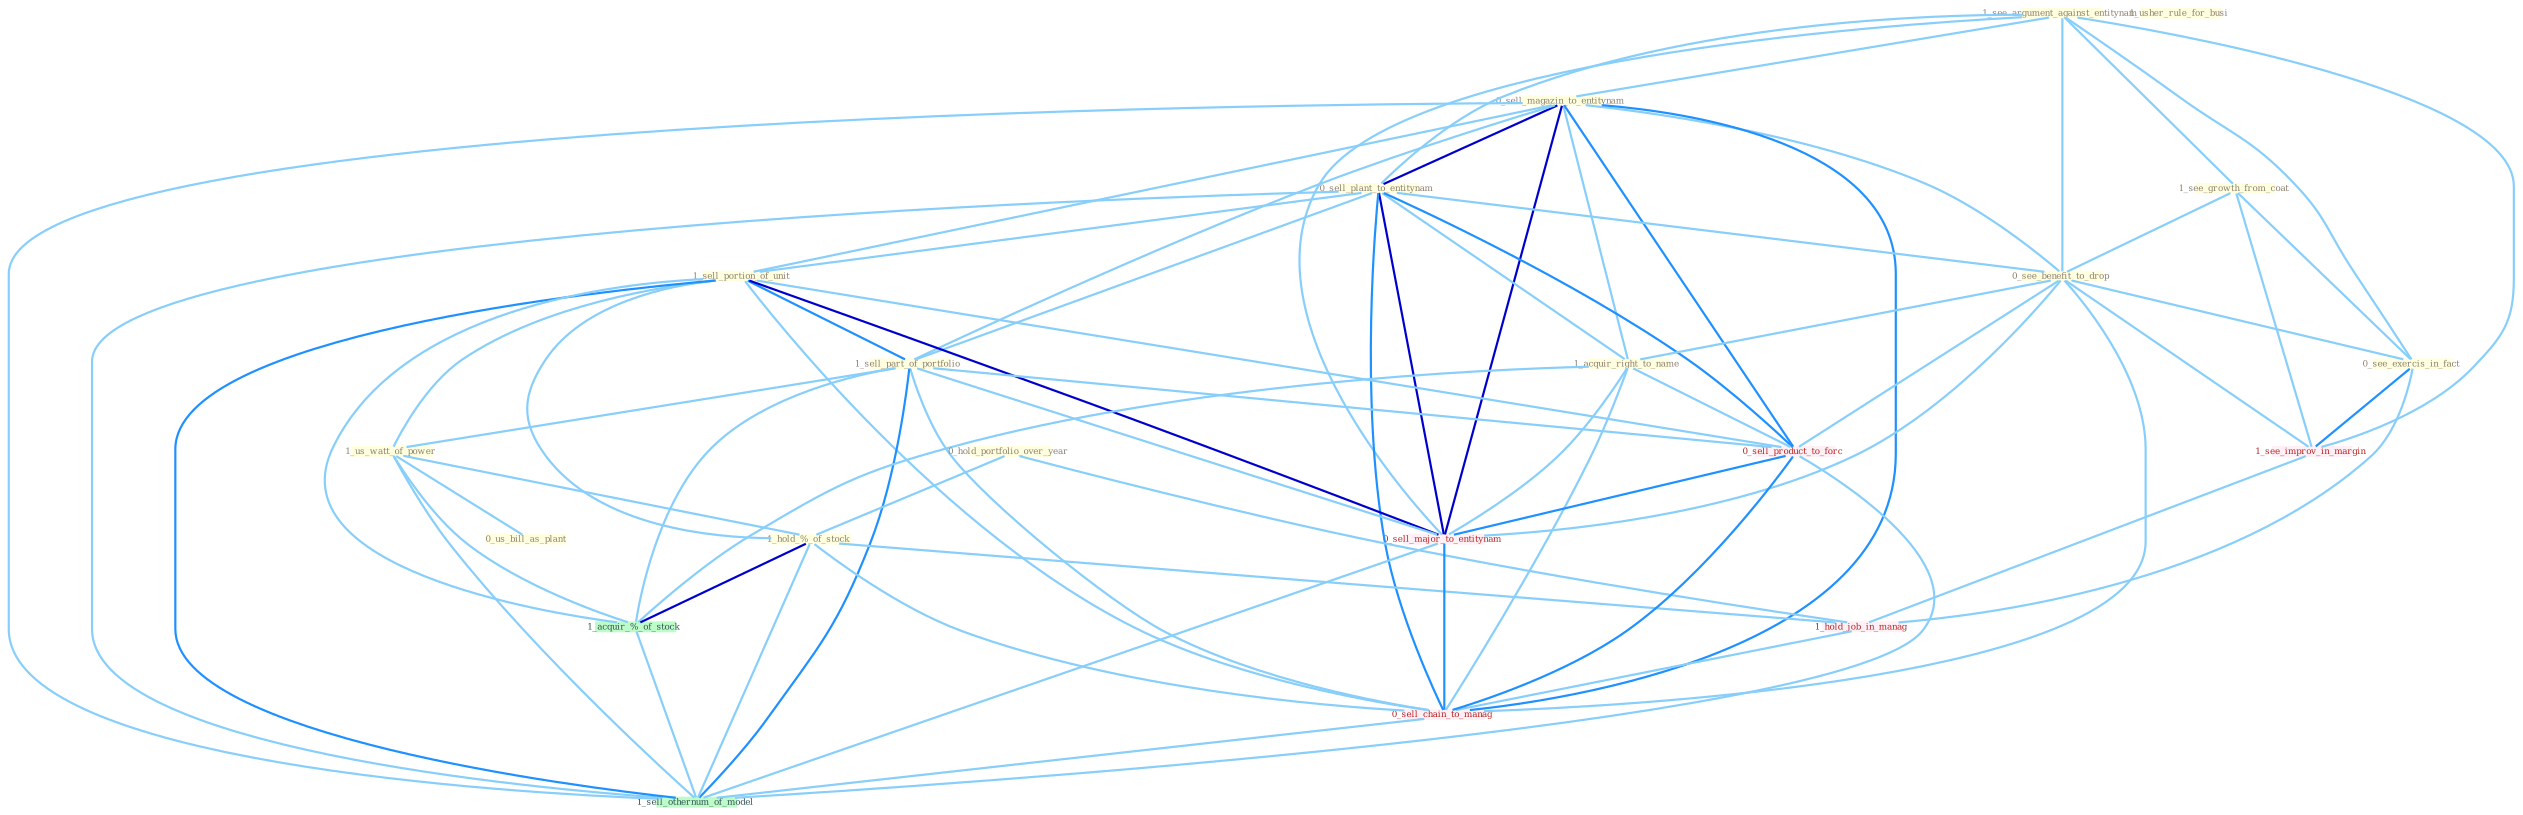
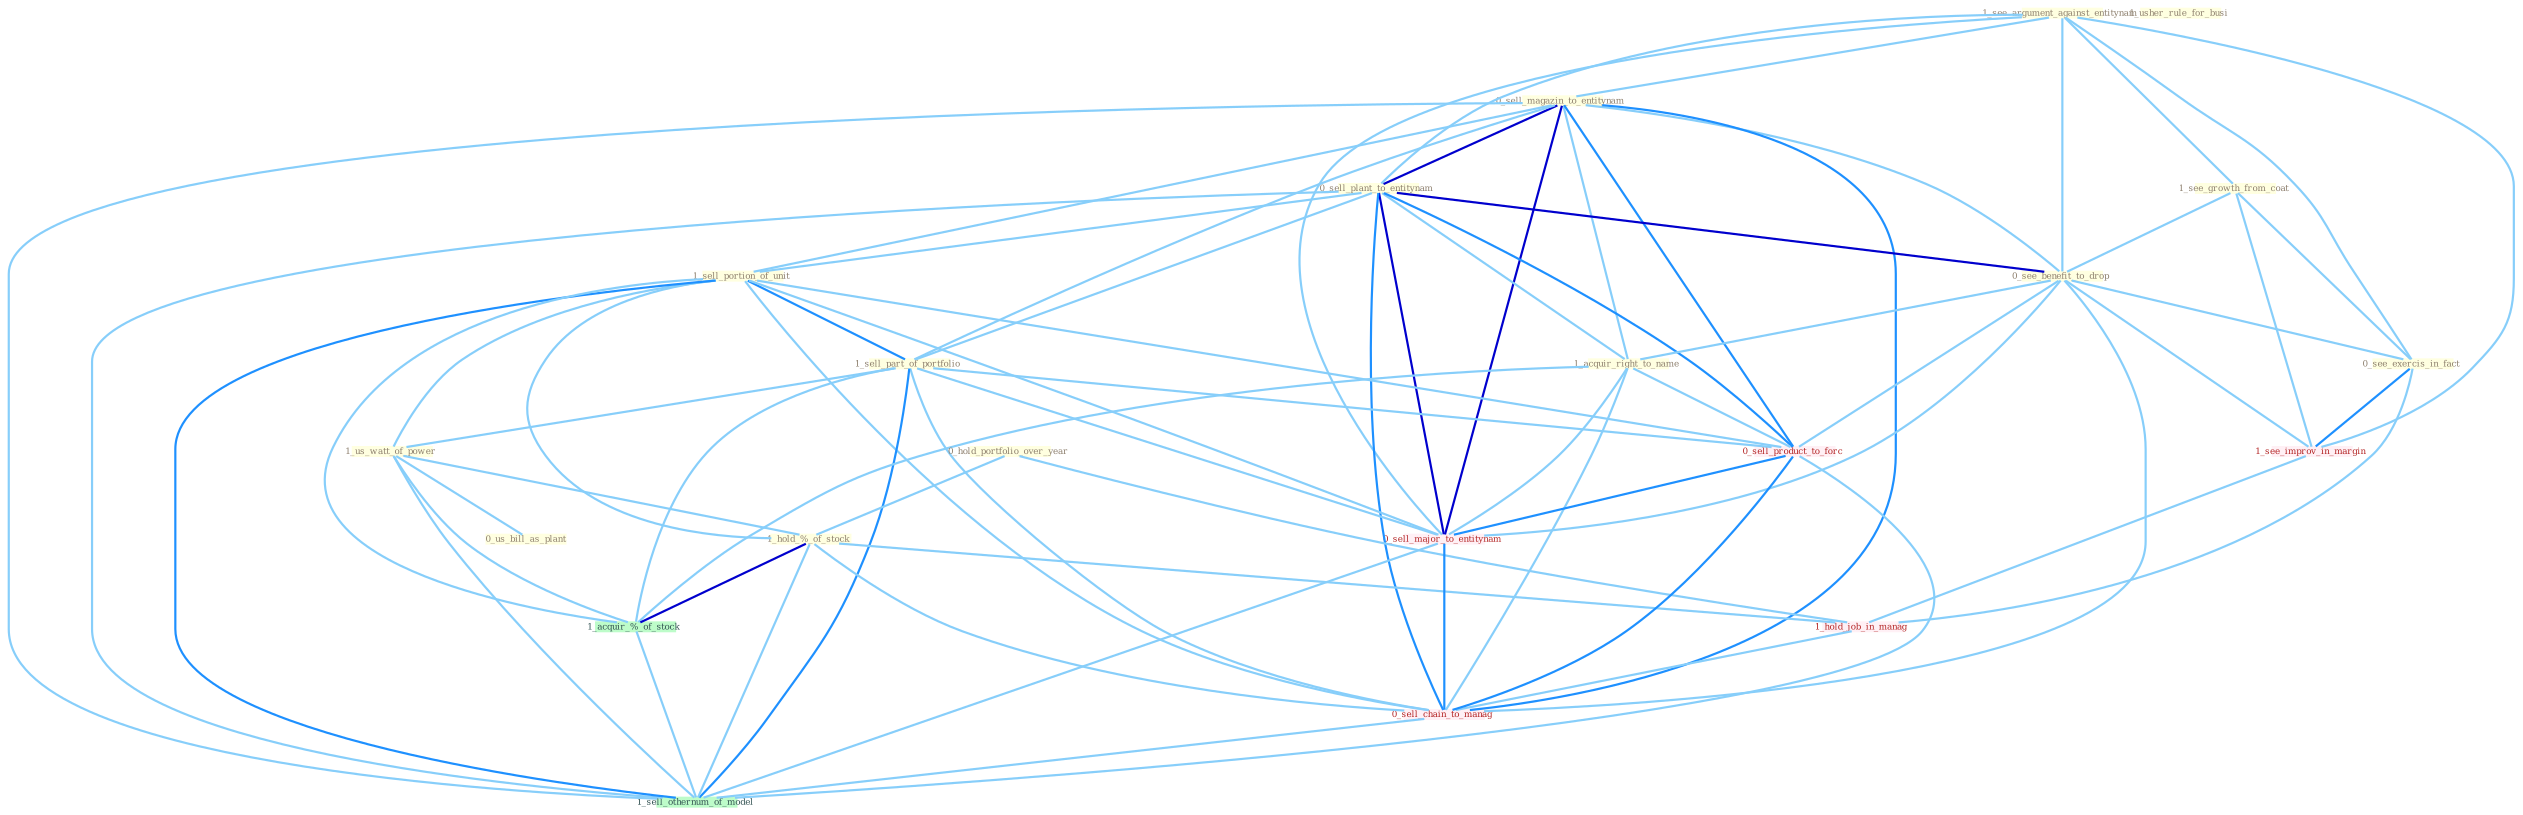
(1721, 232) -> (1721, 232)
(1077, 399) -> (1077, 399)
